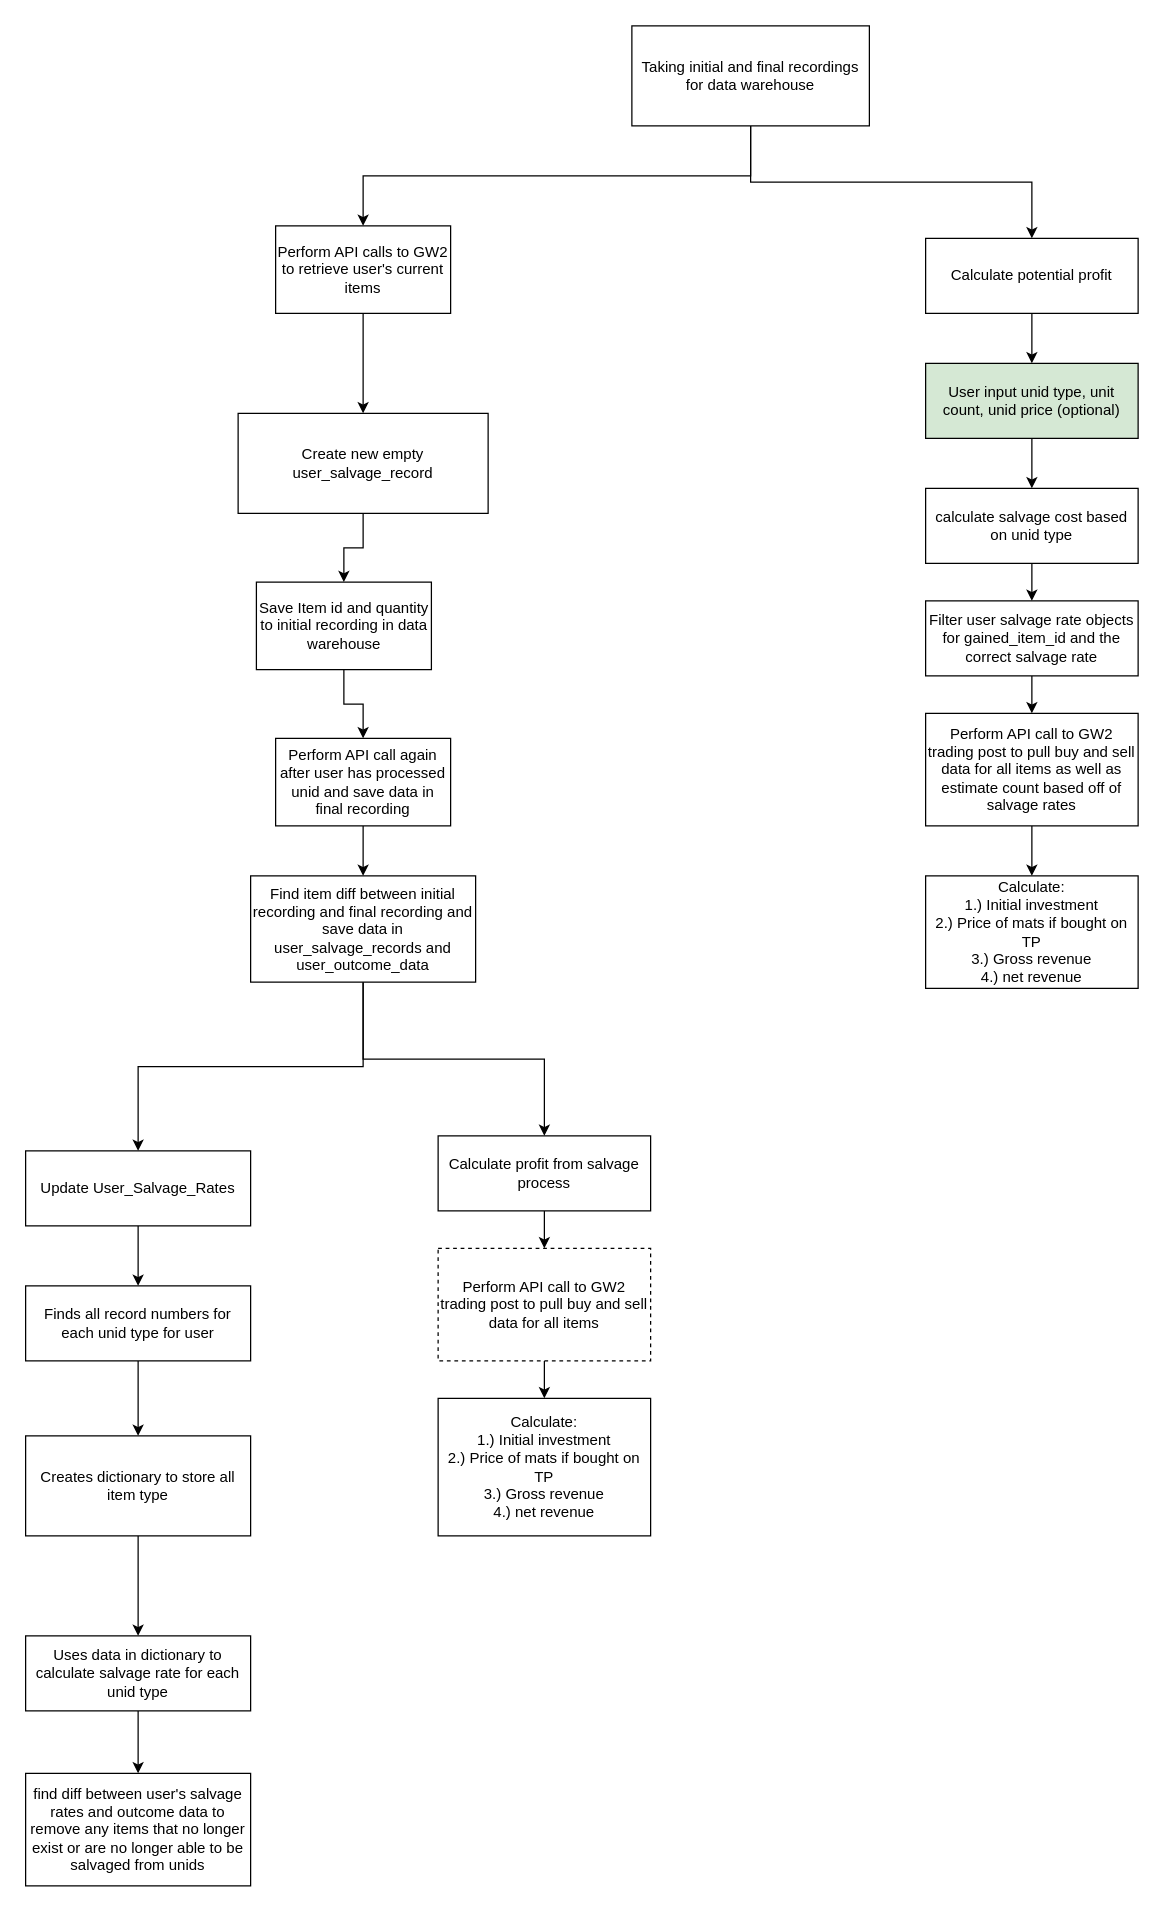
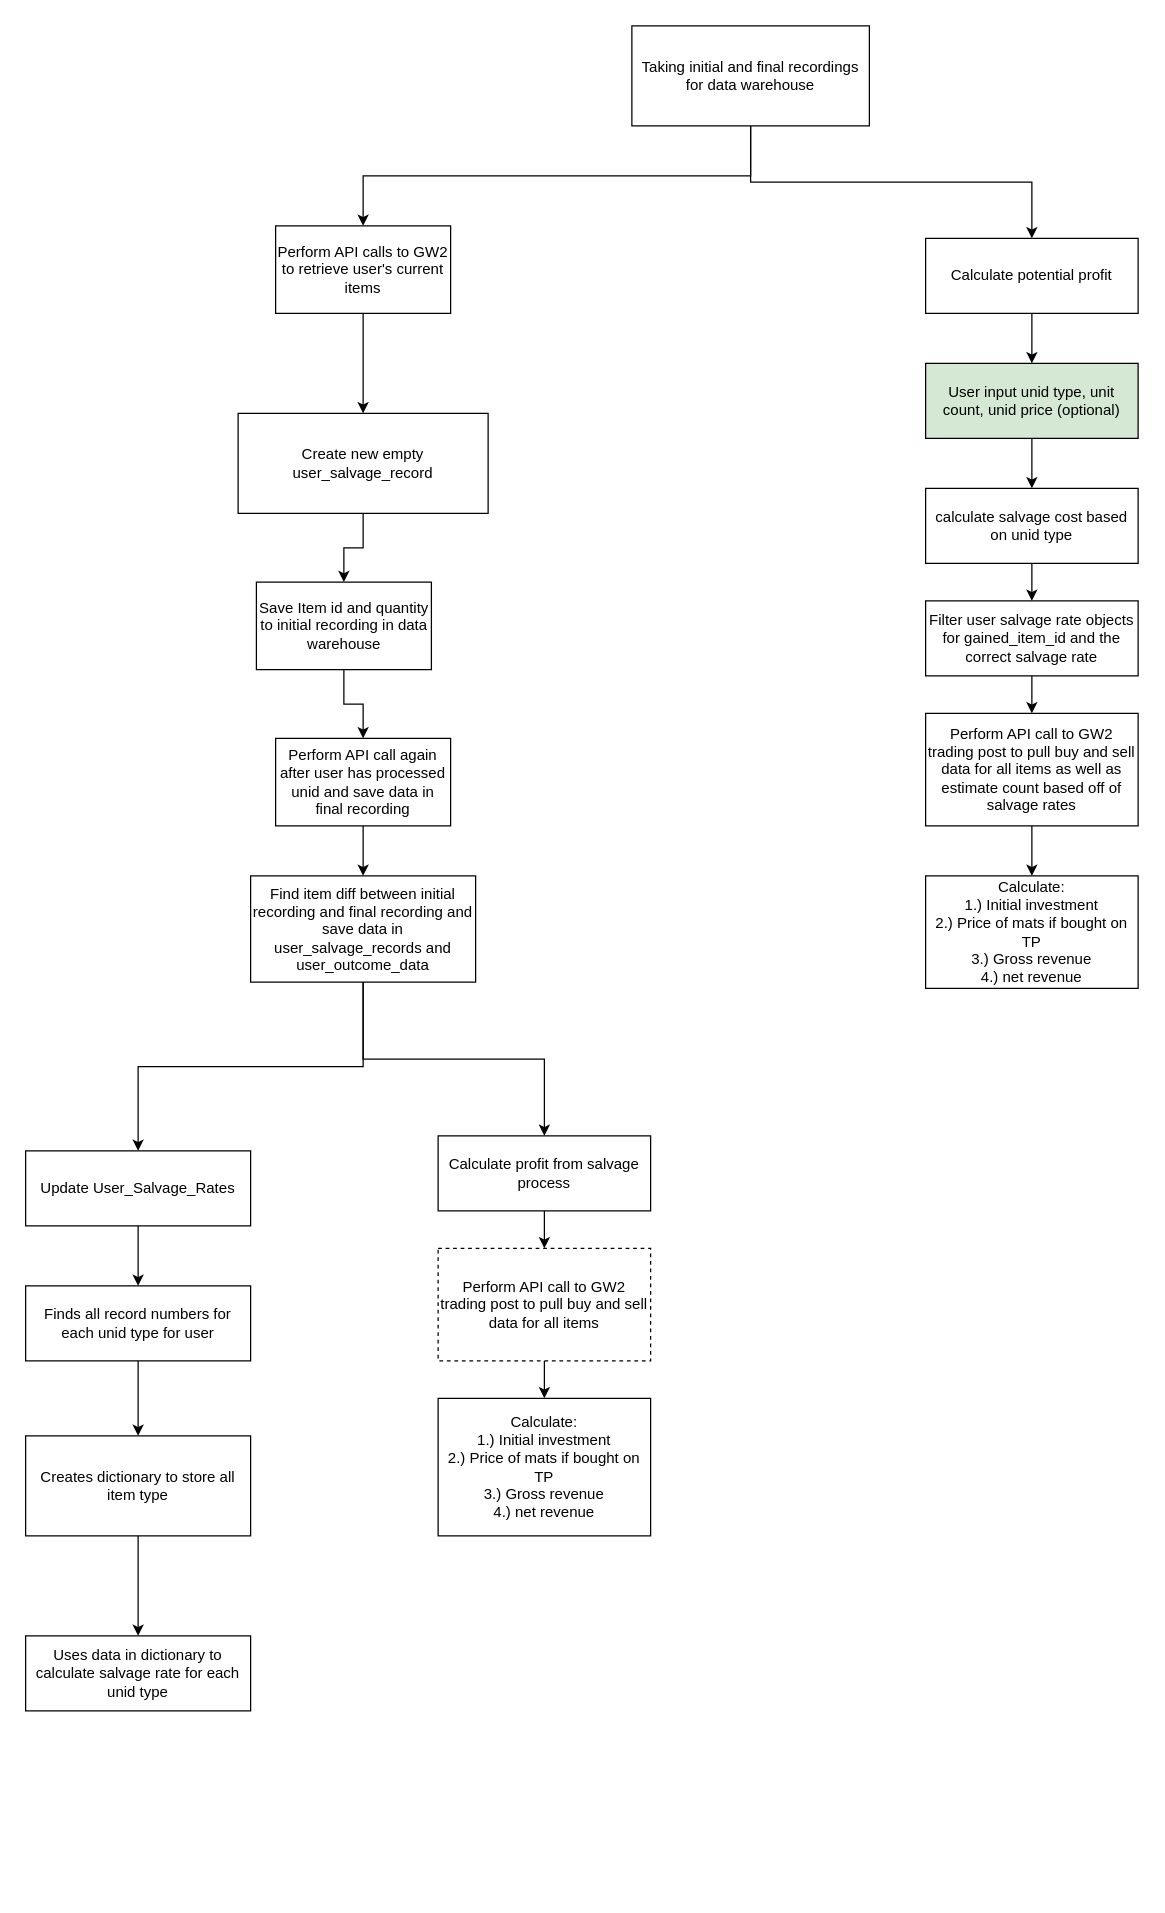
(138, 1738) -> none
(138, 1829) -> none
